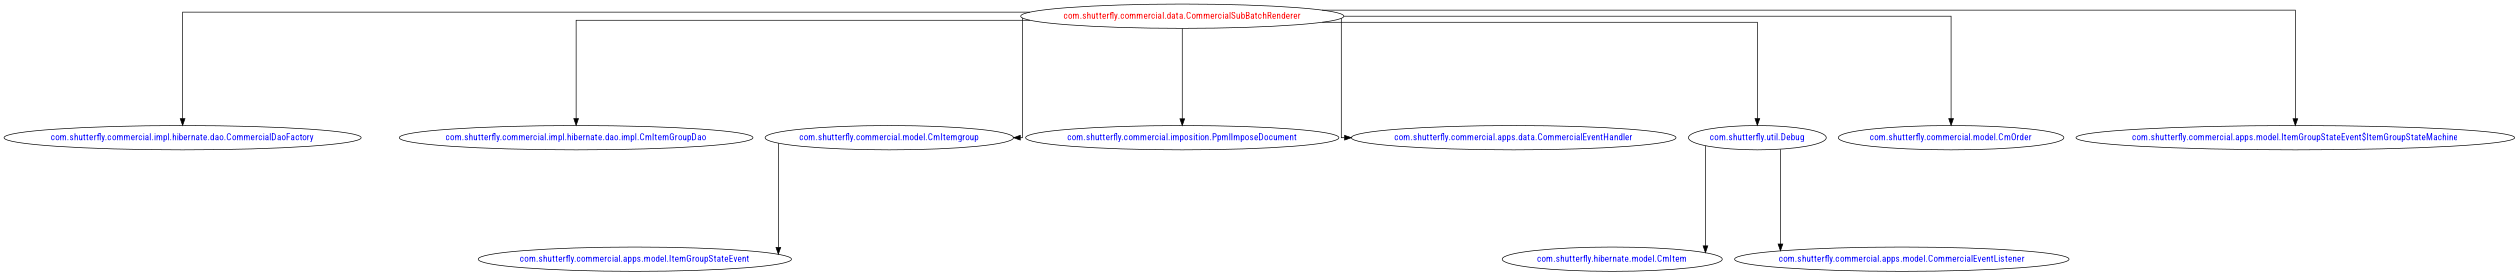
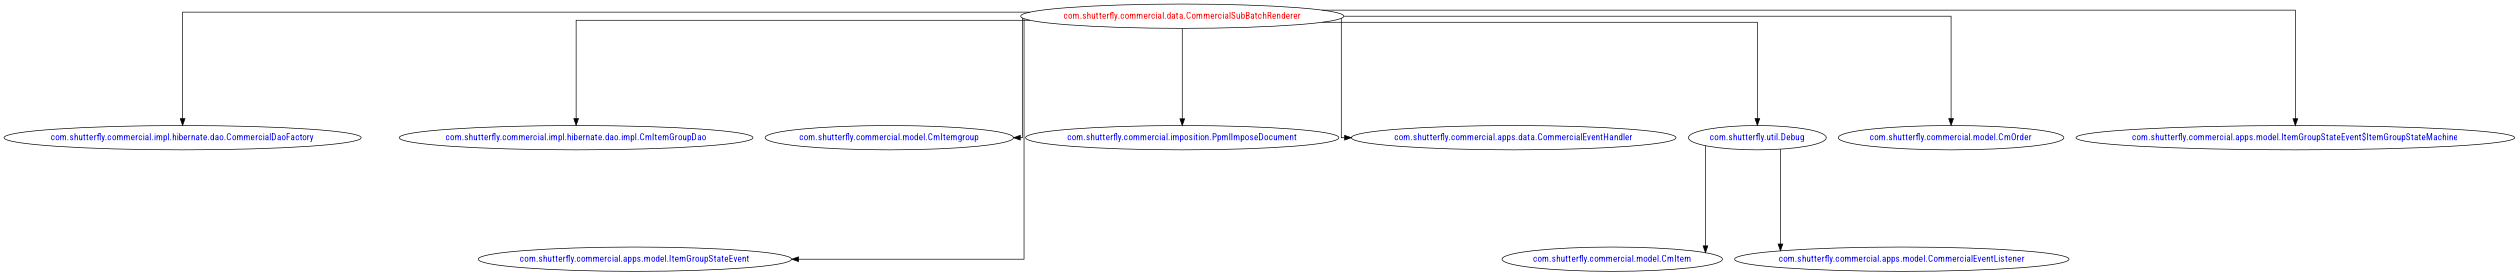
(778, 195) -> (1024, 252)
(1612, 259) -> (1612, 259)
